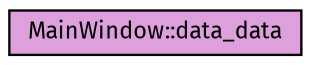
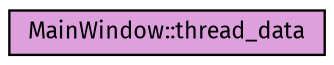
(155, 33) -> (167, 33)
